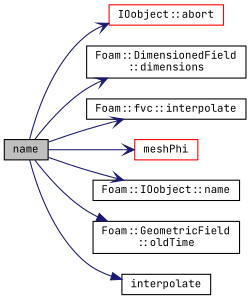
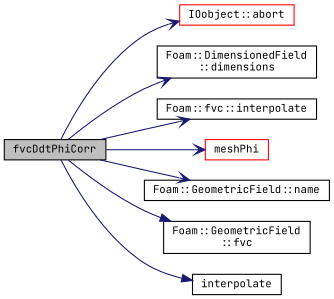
(26, 150) -> (55, 150)
(166, 190) -> (237, 190)
(166, 237) -> (237, 237)
